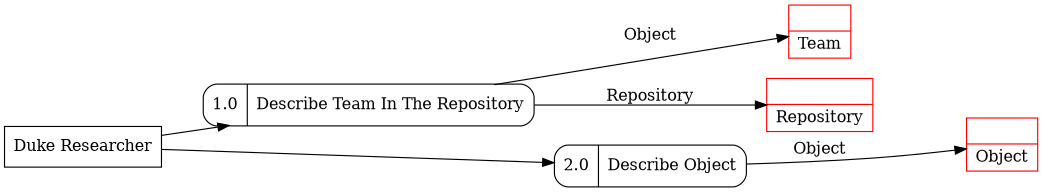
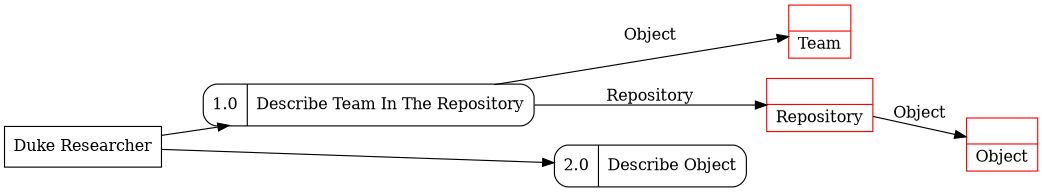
(851, 160) -> (914, 125)
